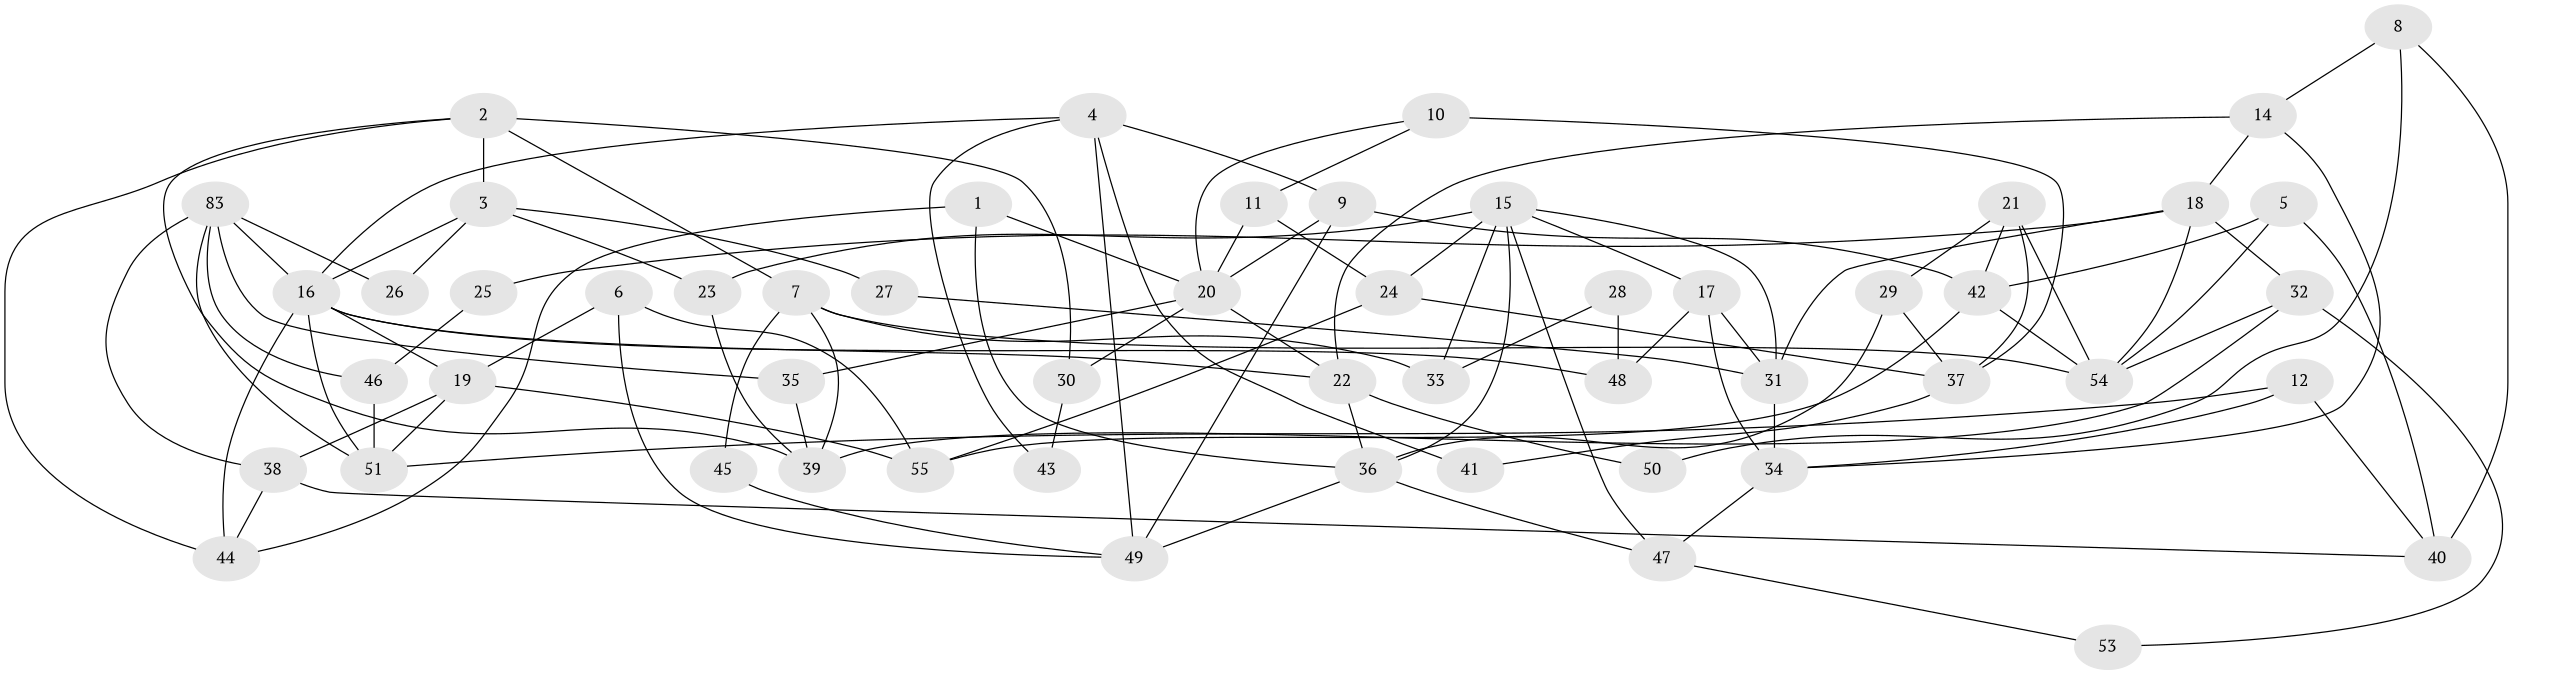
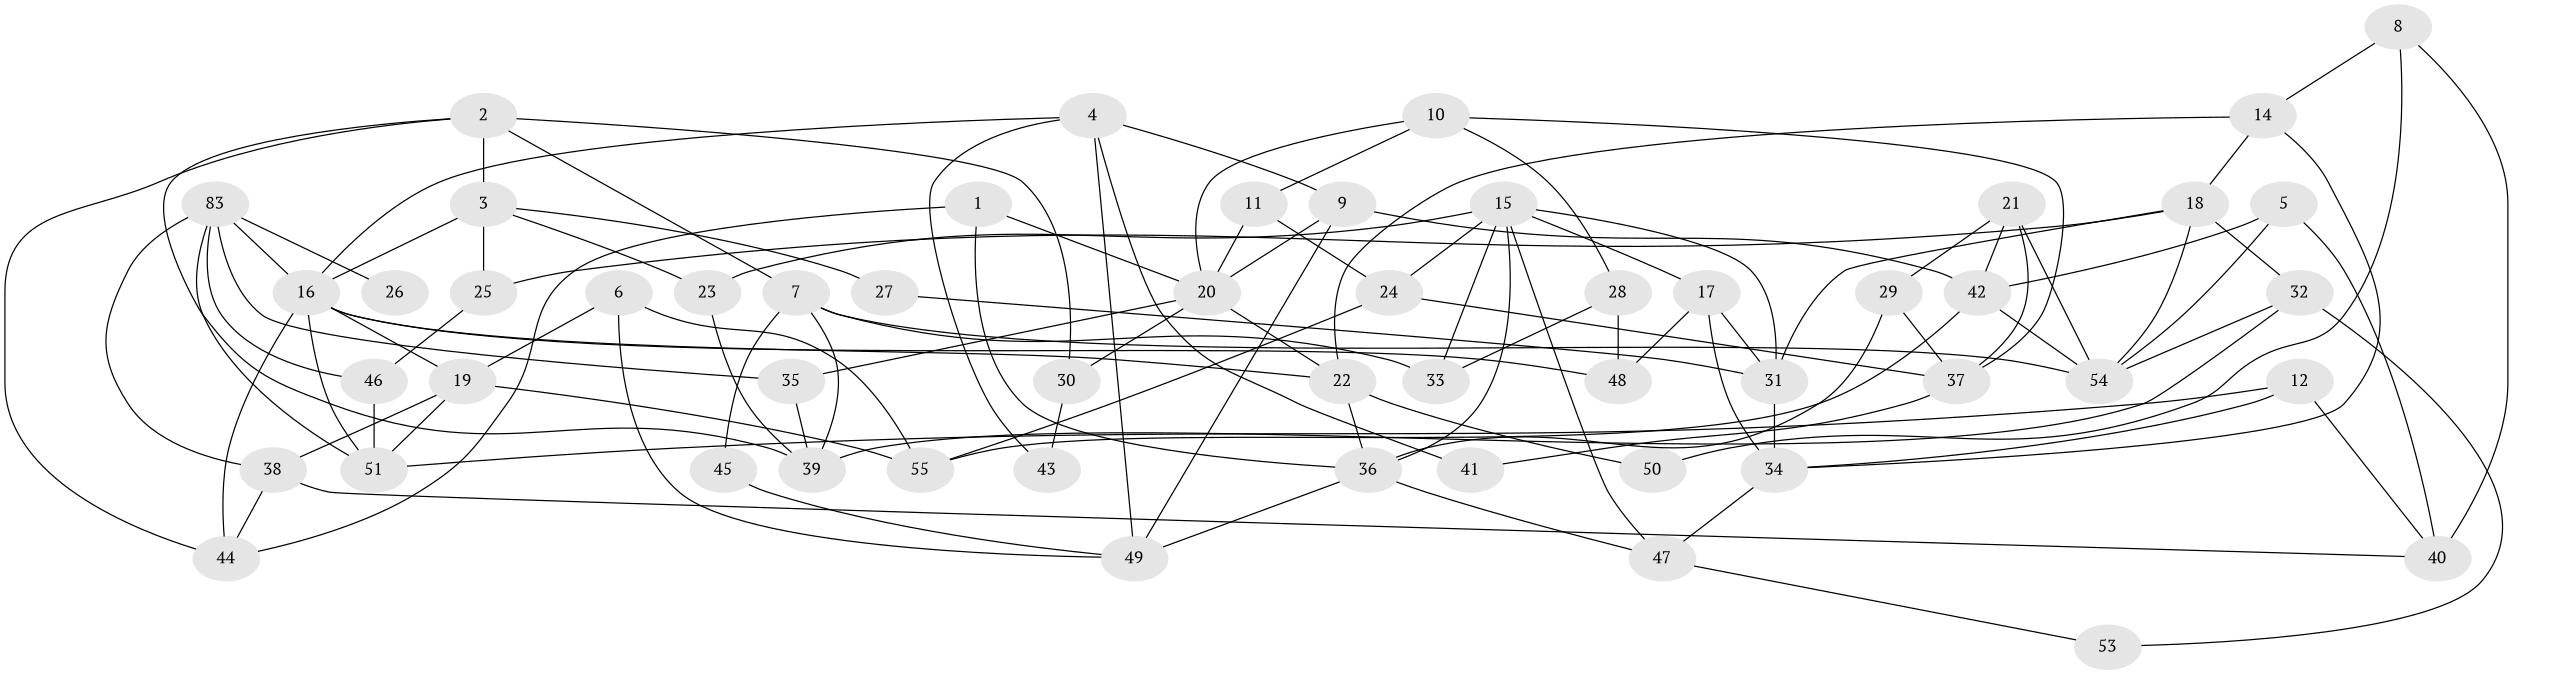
none -> (1551, 185)
(439, 248) -> (484, 249)
